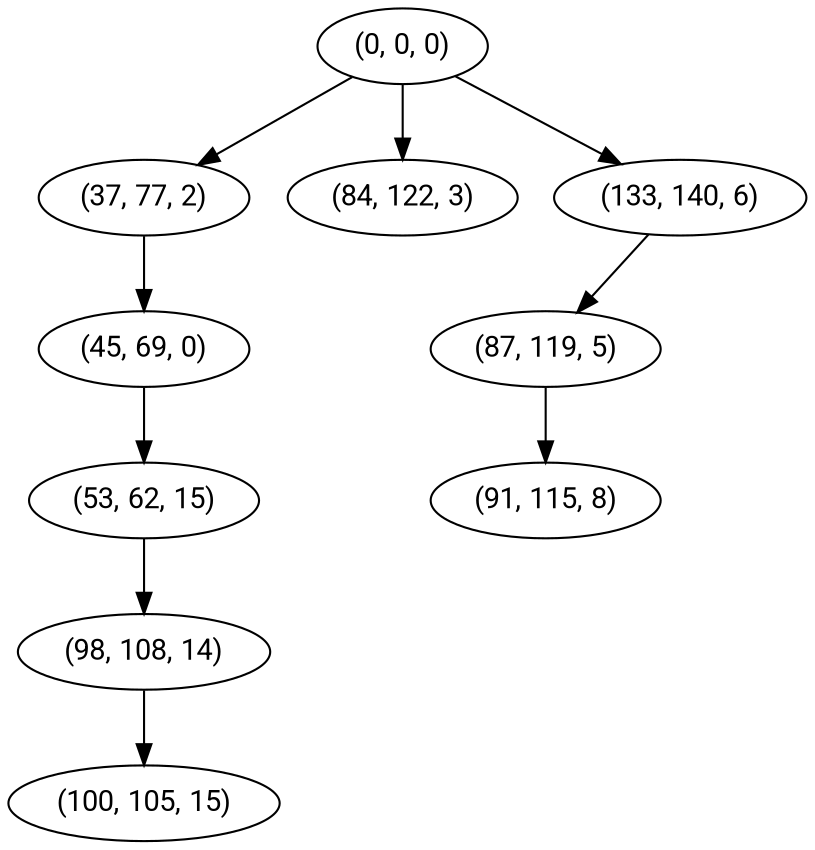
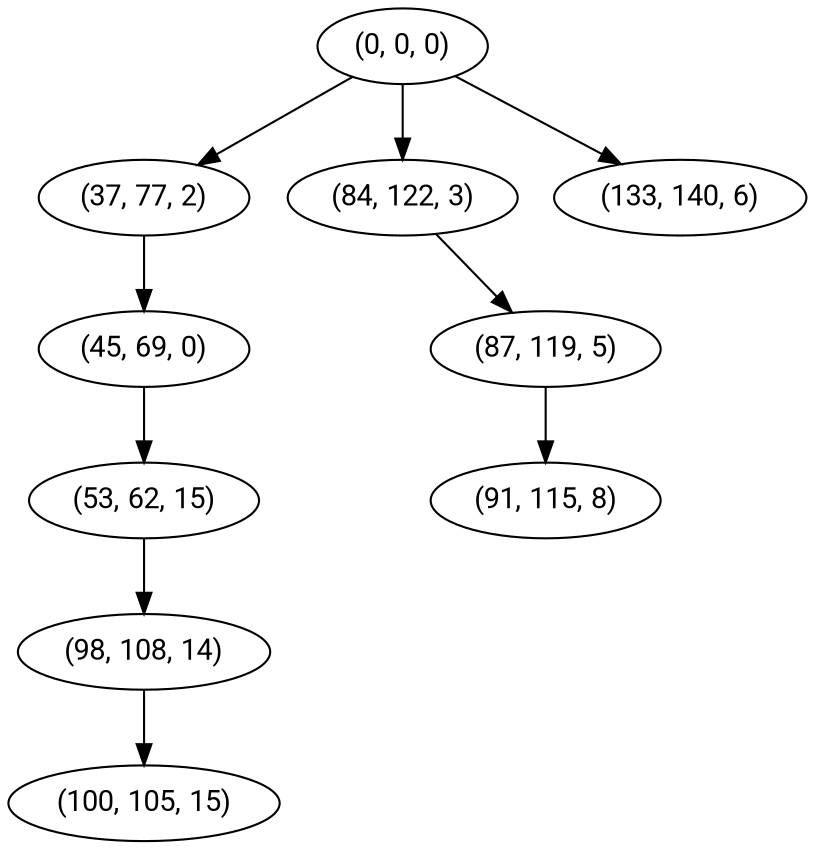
(620, 266) -> (466, 265)
